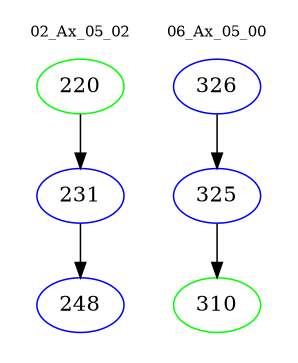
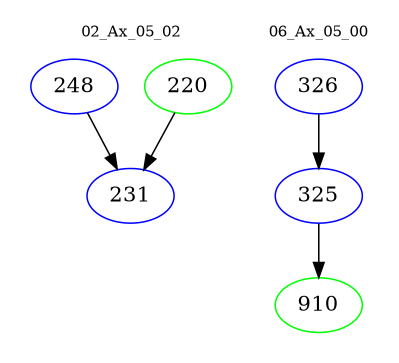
(80, 243) -> (99, 134)
(217, 305) -> (319, 305)
